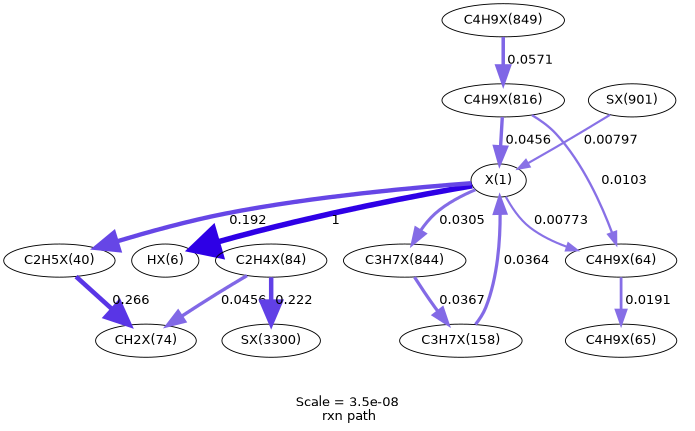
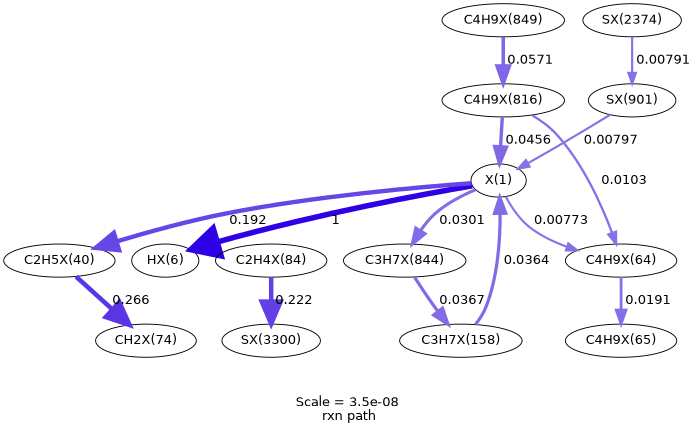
none -> (632, 20)
(460, 221) -> (460, 221)
(214, 296) -> none
